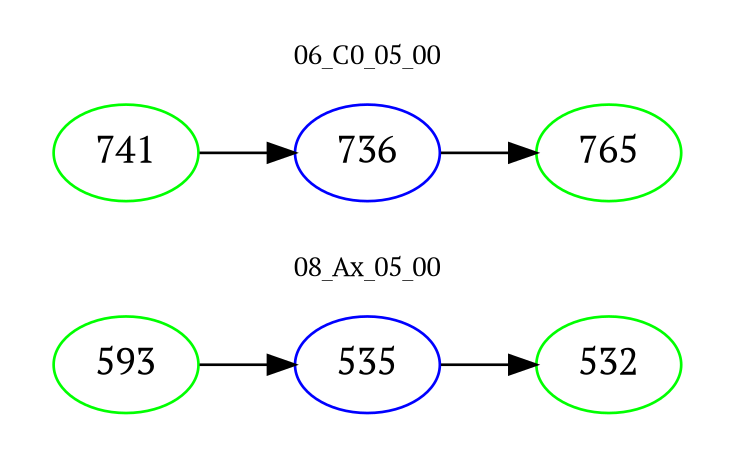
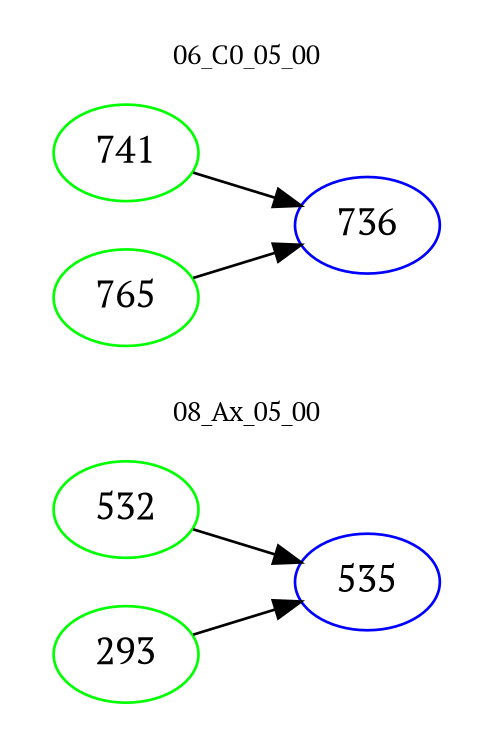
(475, 153) -> (234, 265)
(126, 365) -> (126, 654)
(475, 365) -> (234, 542)
